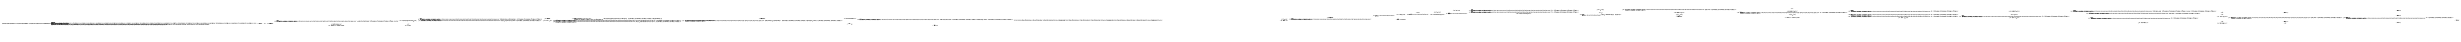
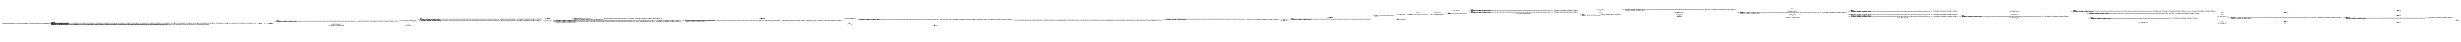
none -> (1221, 19)
